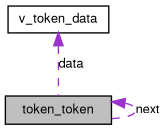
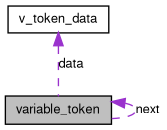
(58, 110) -> (58, 110)
